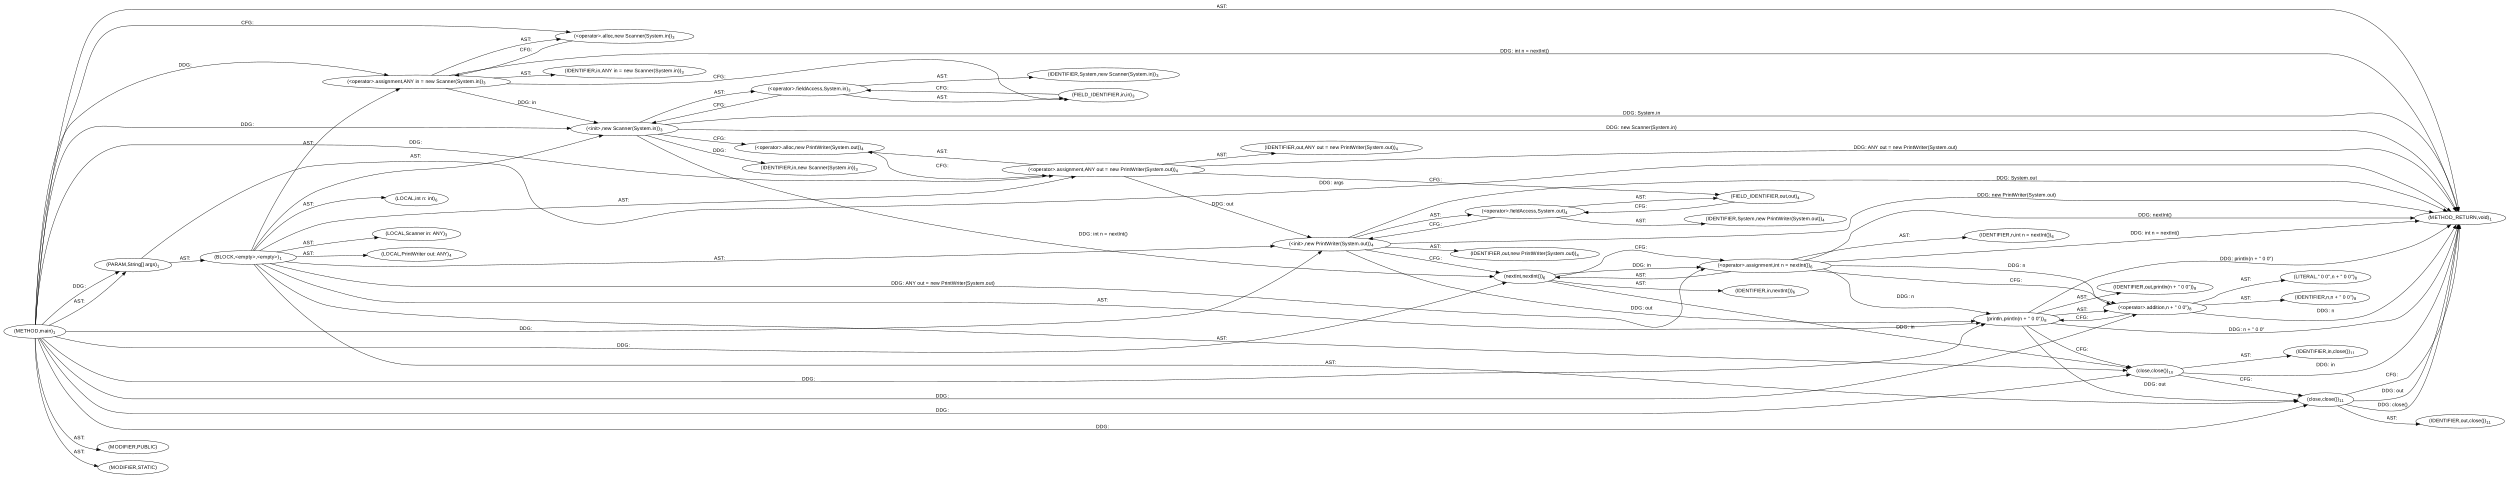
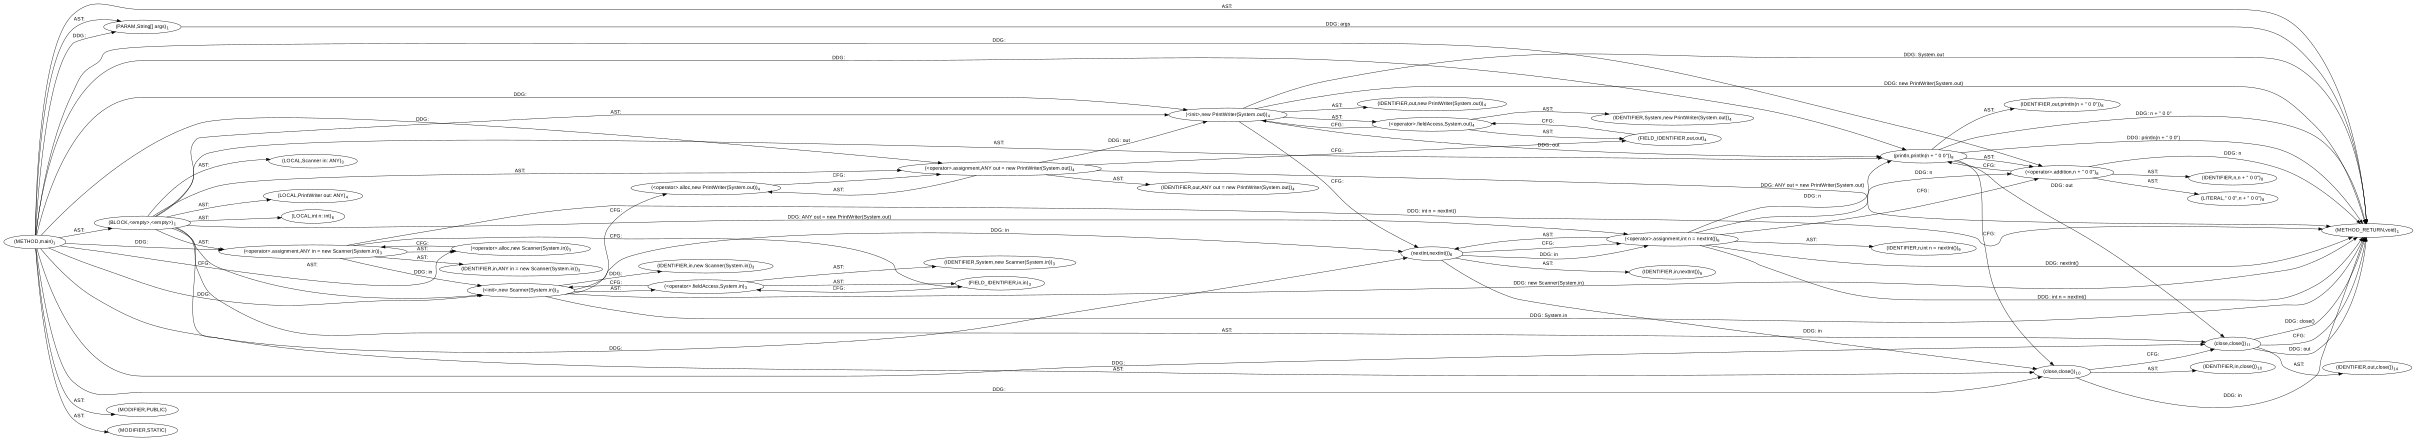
(1103, 234) -> (1000, 230)
(185, 262) -> (84, 233)
(2353, 351) -> (2260, 366)
(2489, 421) -> (2396, 367)
